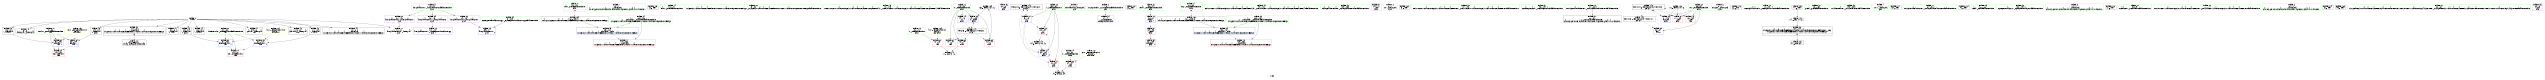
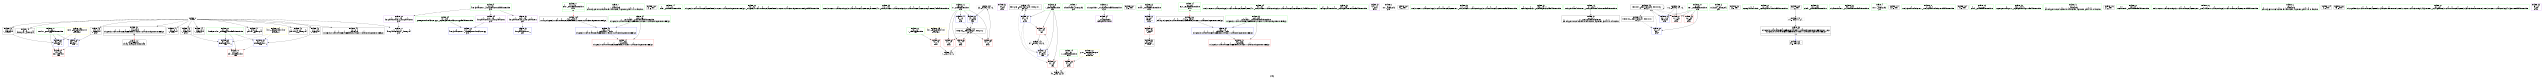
(500, 24) -> (455, 24)
